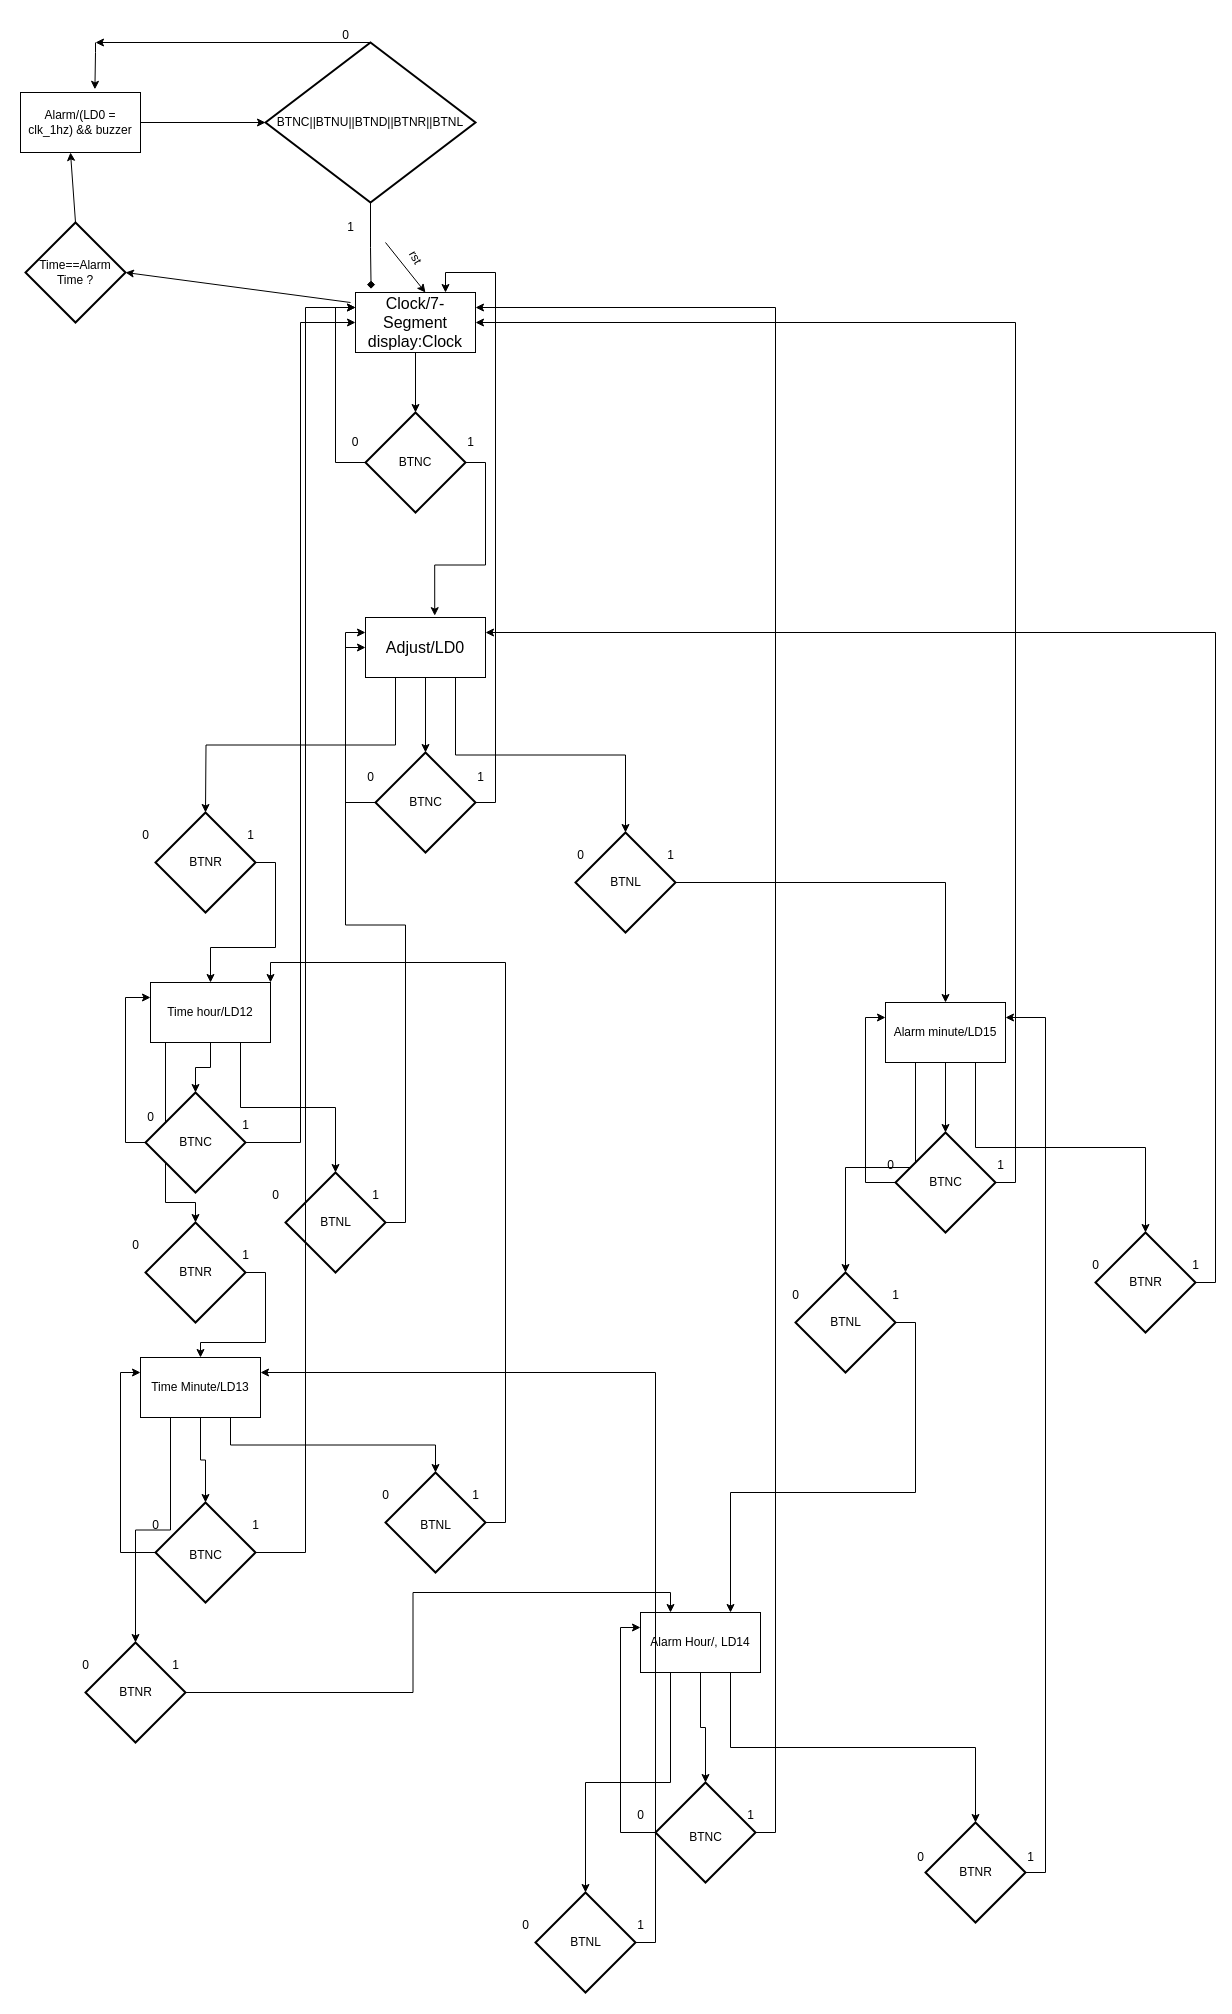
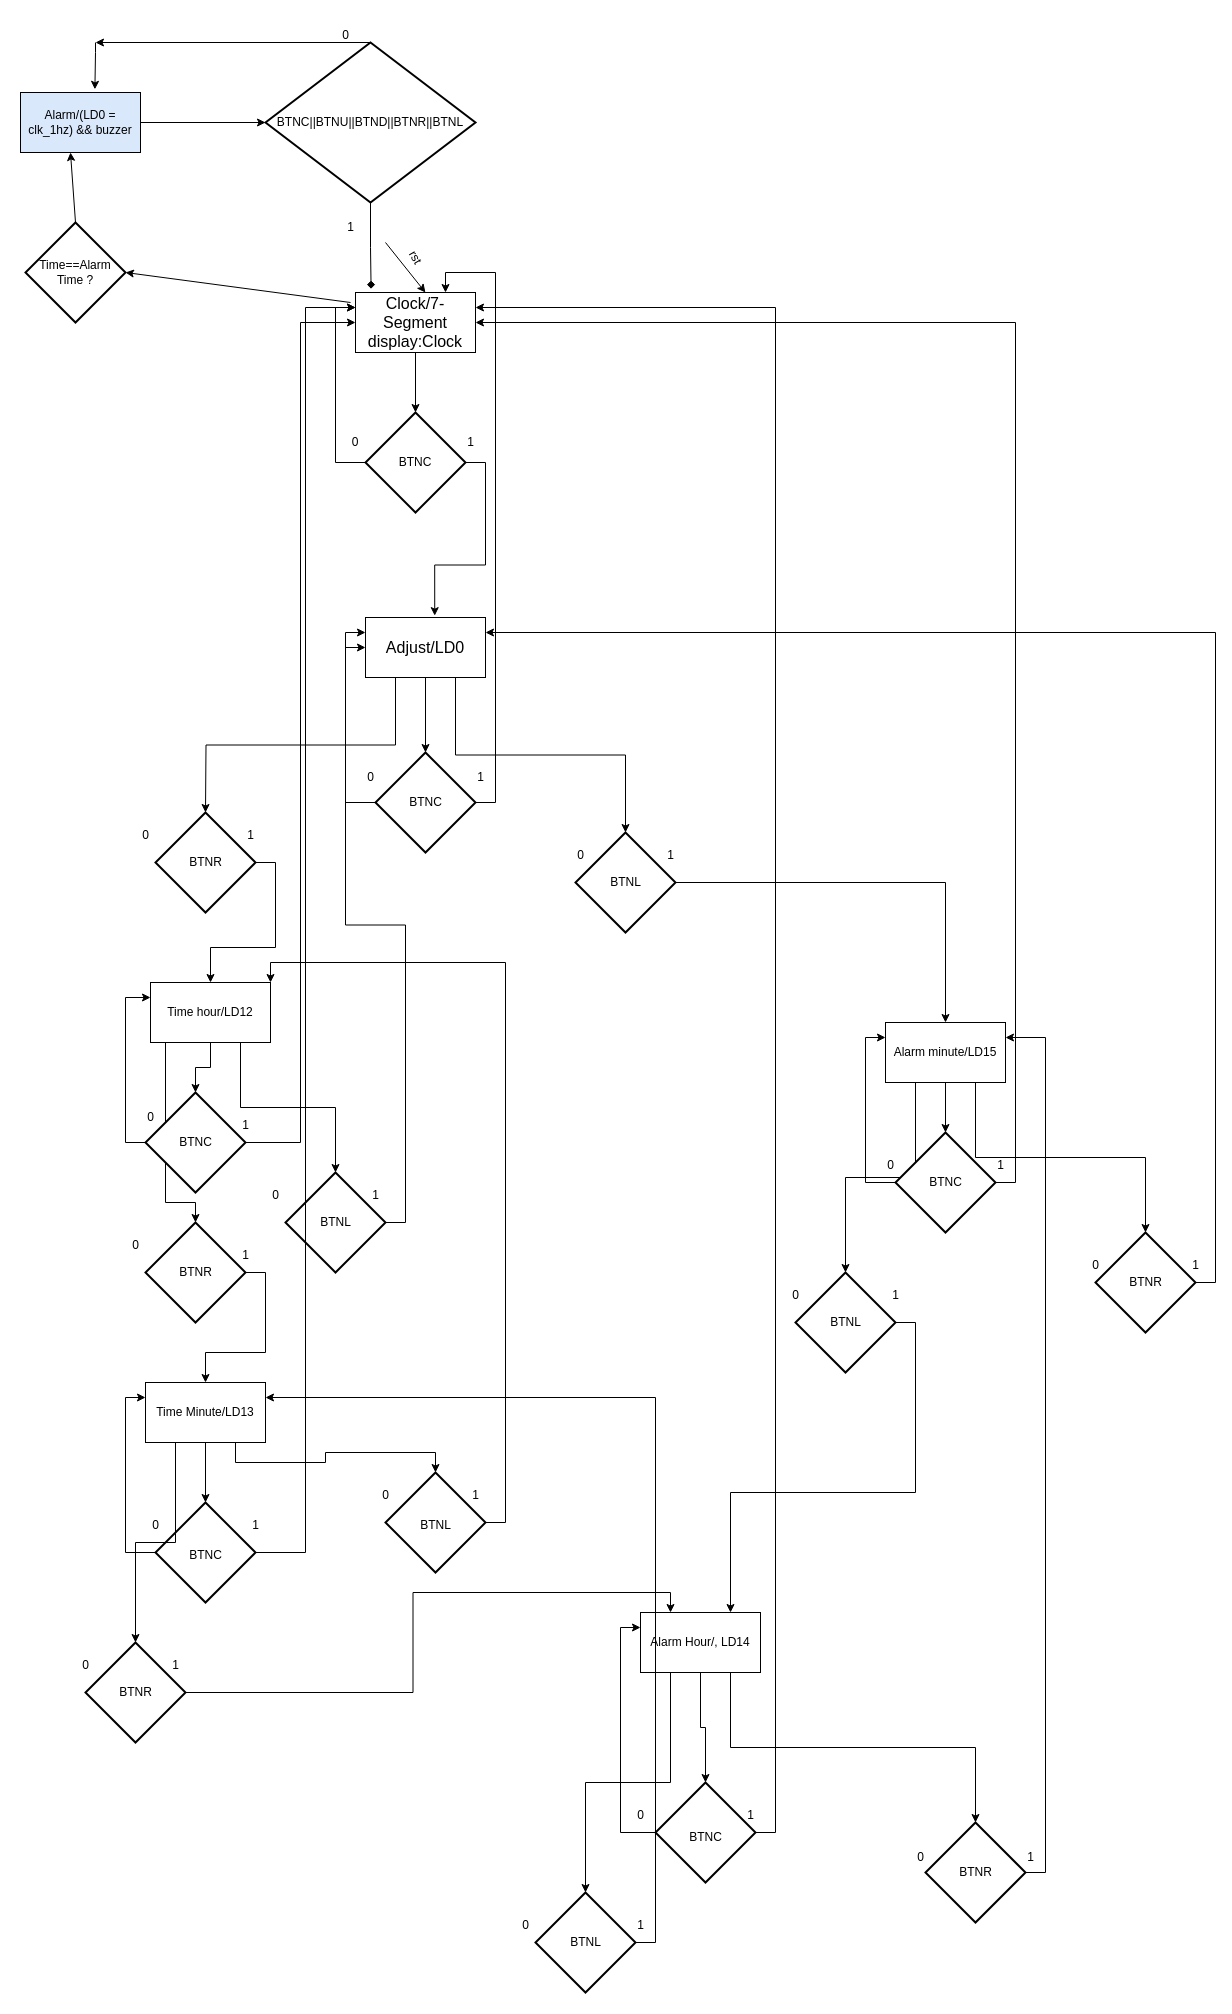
(81, 123) -> (81, 123)
(946, 1033) -> (946, 1053)
(201, 1388) -> (206, 1413)
